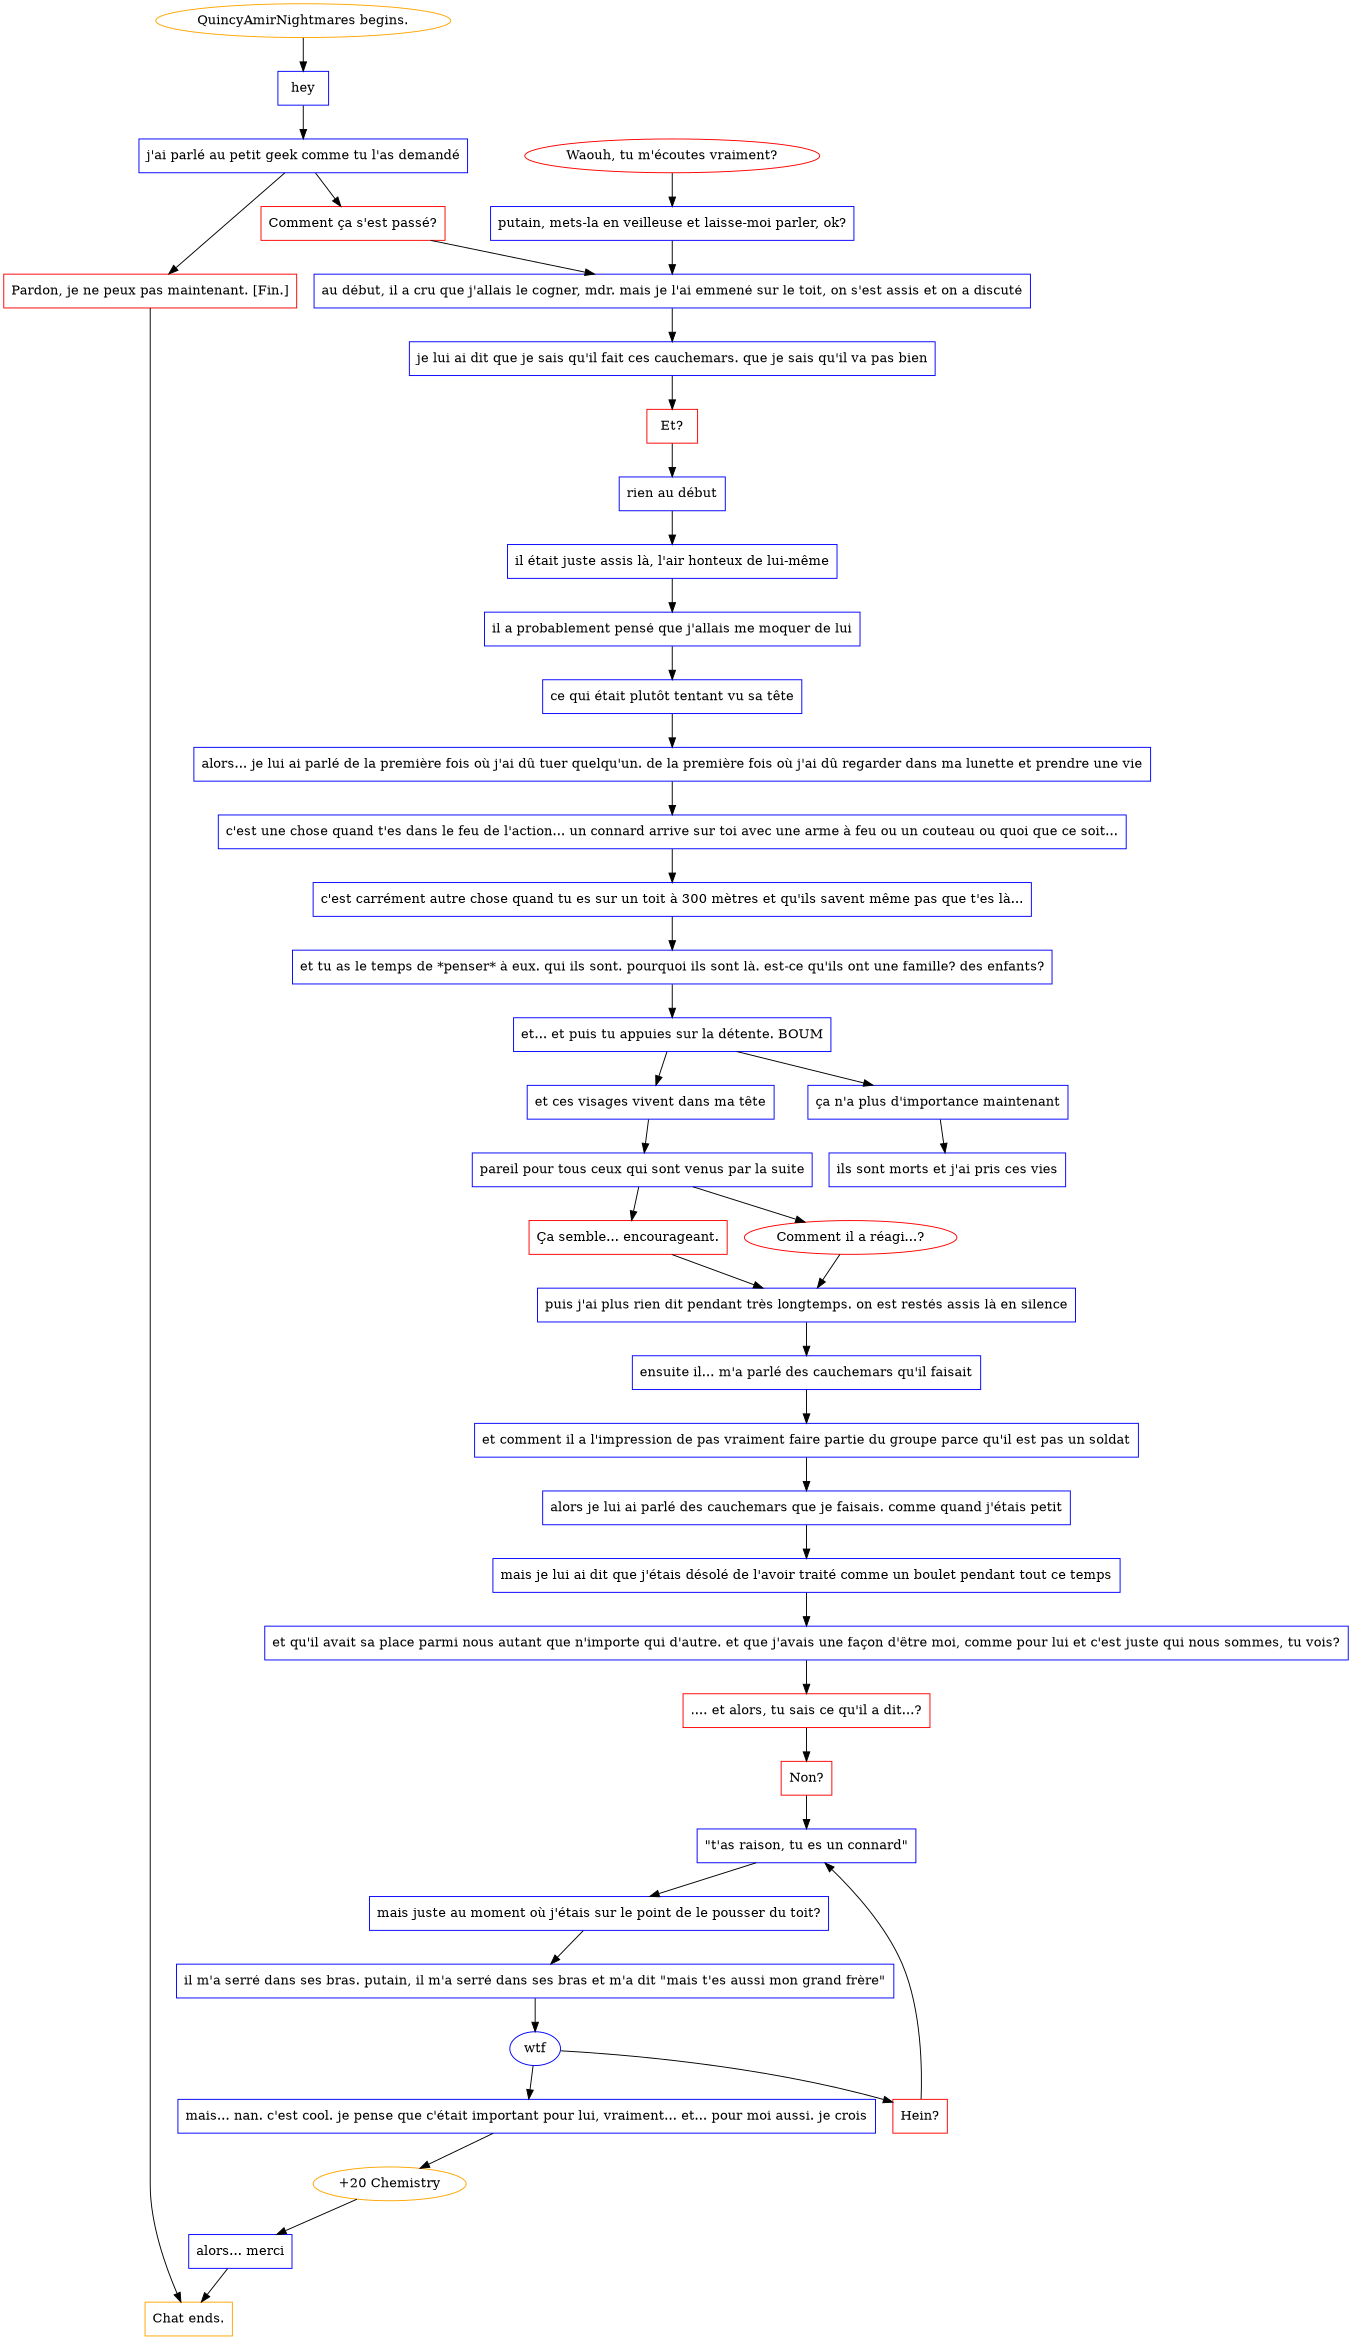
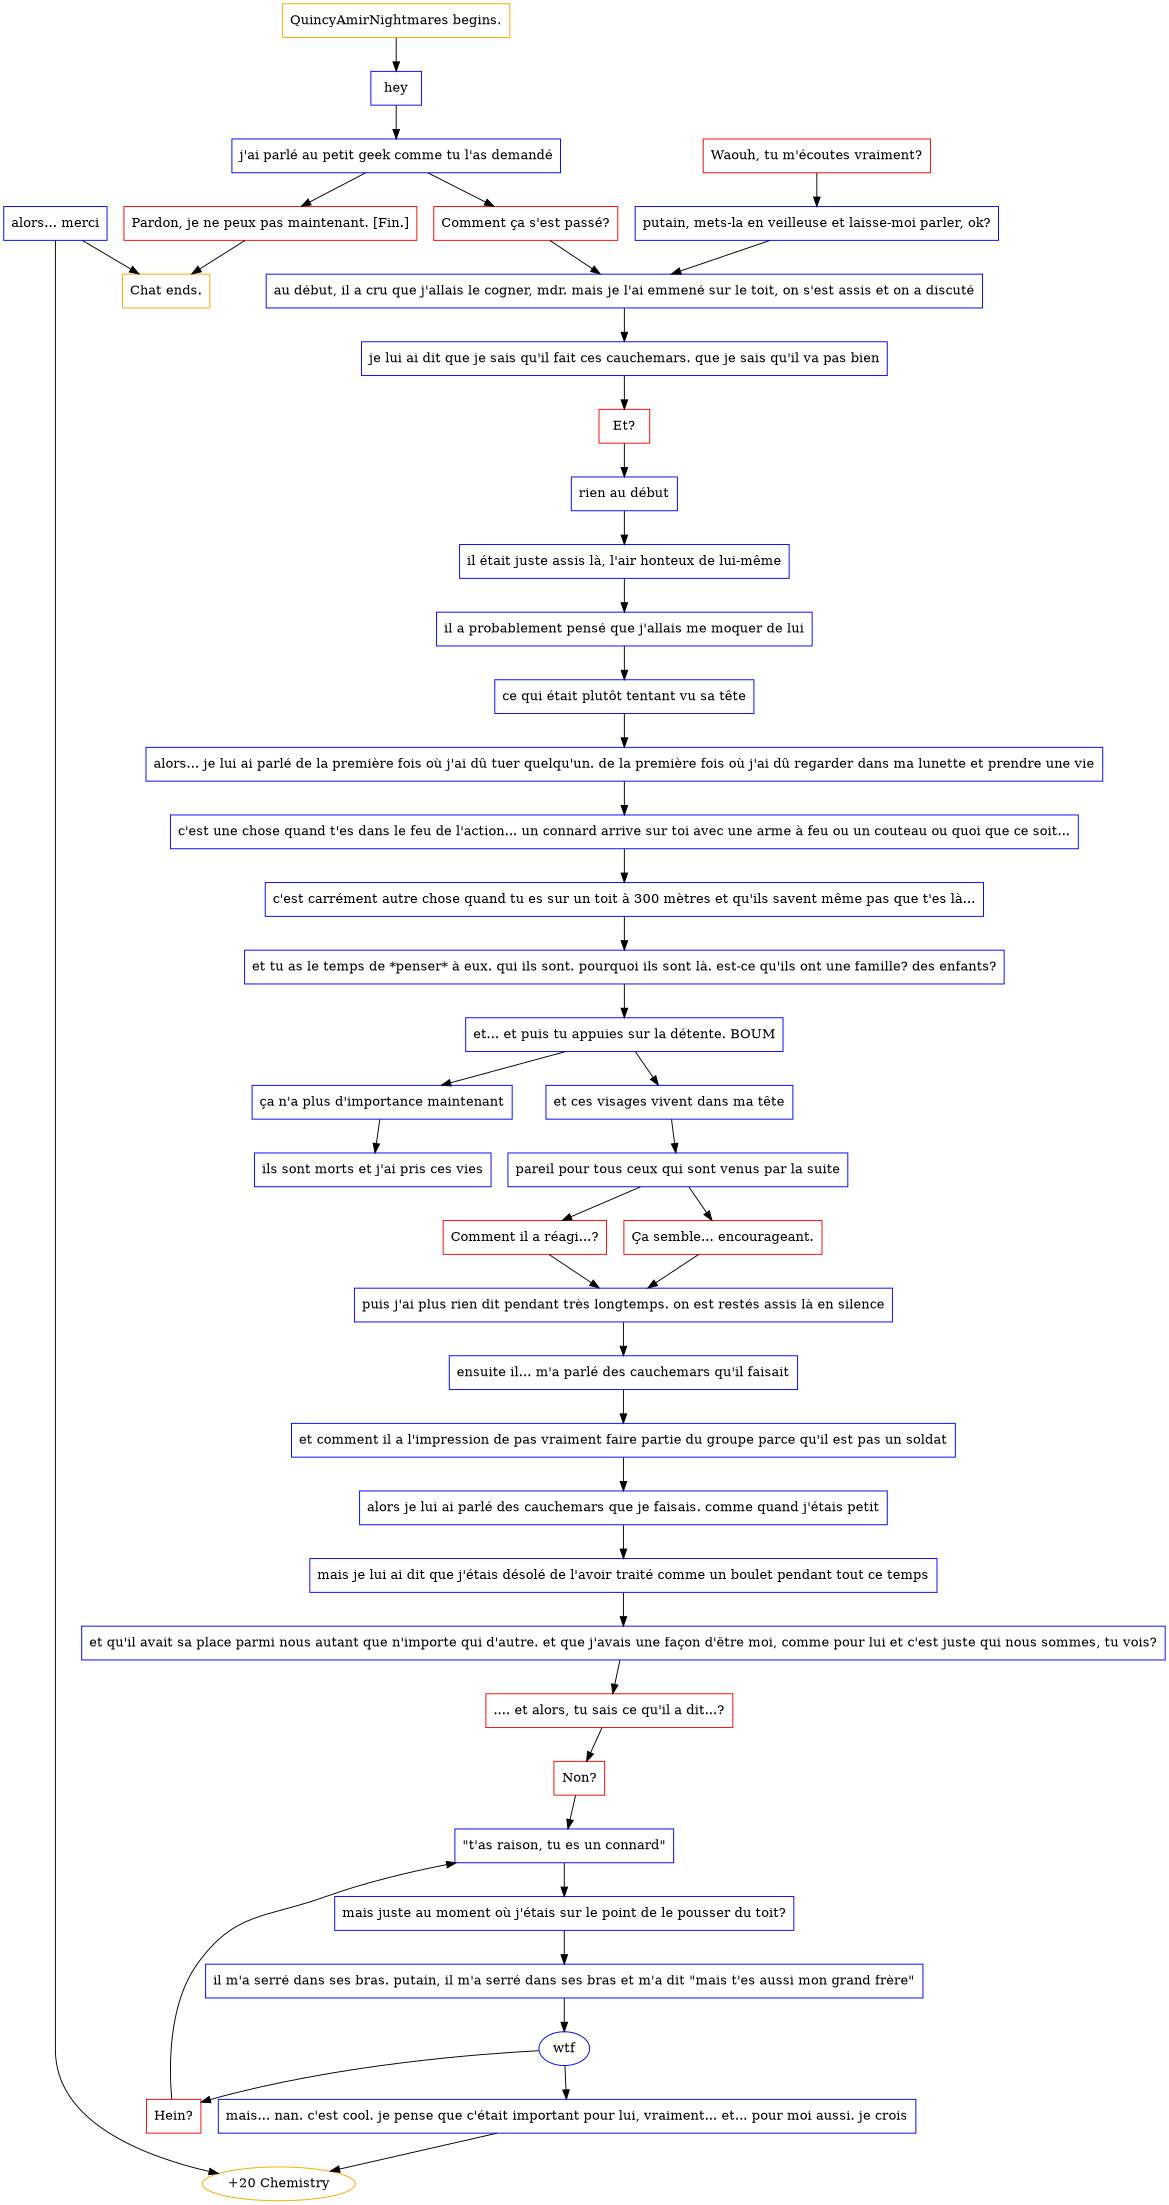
(303, 21) -> (396, 21)
(672, 156) -> (817, 156)
(851, 1237) -> (525, 1237)
(321, 2215) -> (55, 1250)
